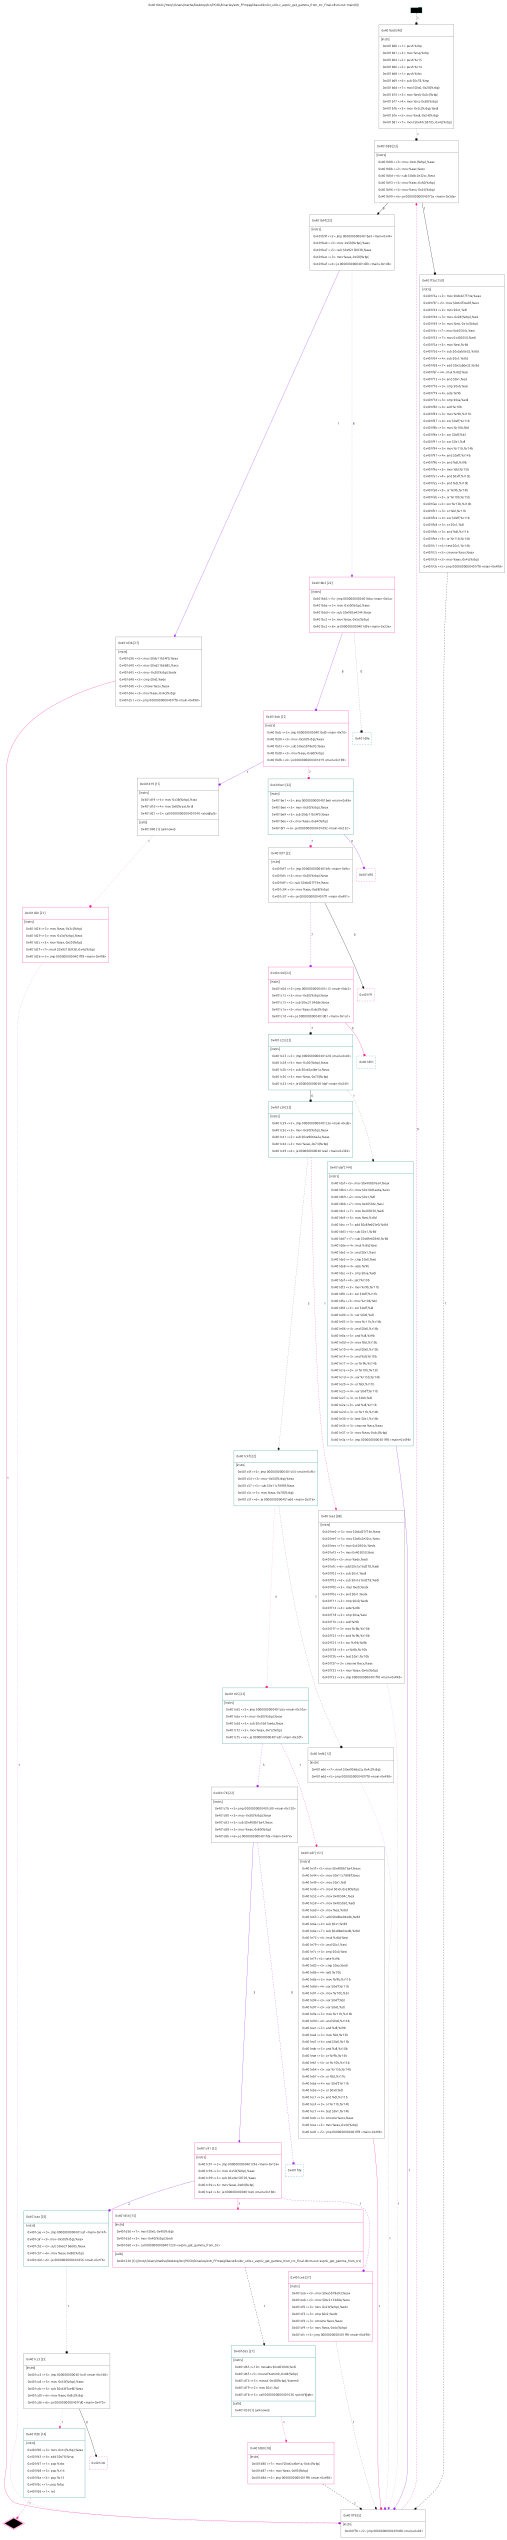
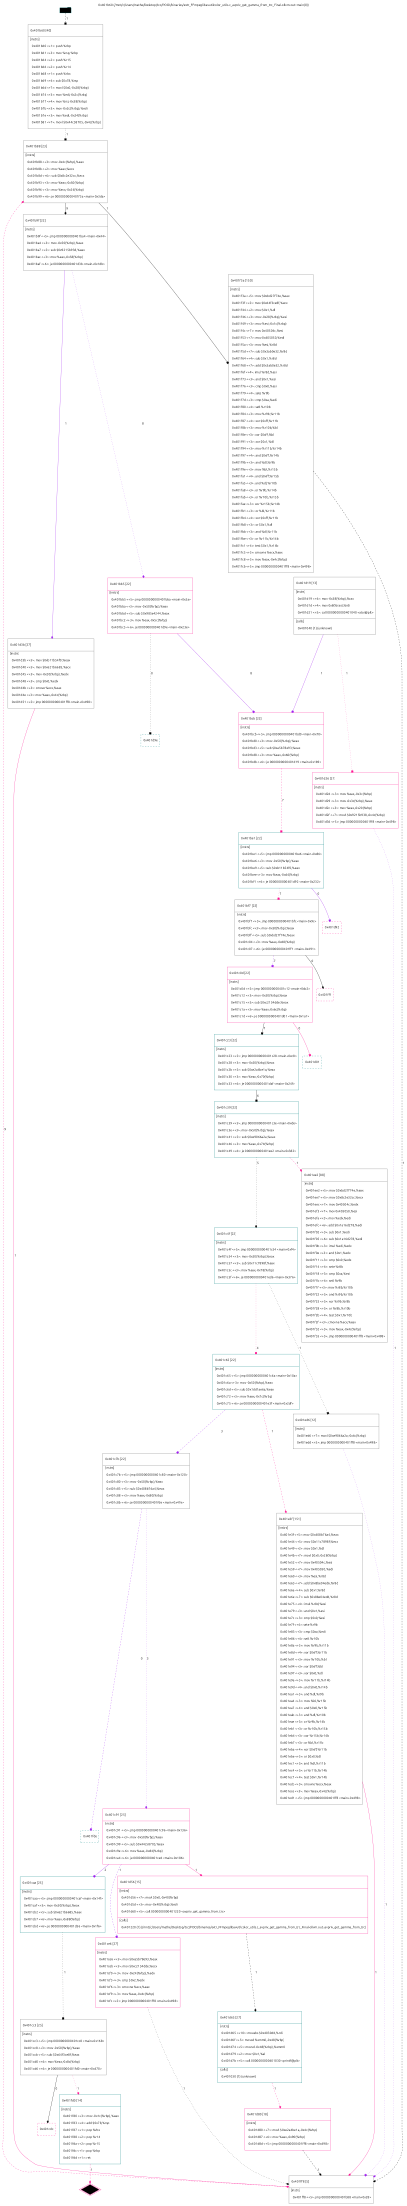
(242, 773) -> (308, 672)
(311, 1027) -> (263, 1027)
(370, 1304) -> none
(246, 1991) -> (146, 1657)
(397, 2095) -> none
(378, 2323) -> (374, 1981)
